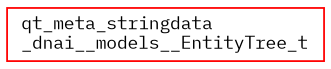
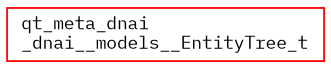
(166, 35) -> (166, 35)
